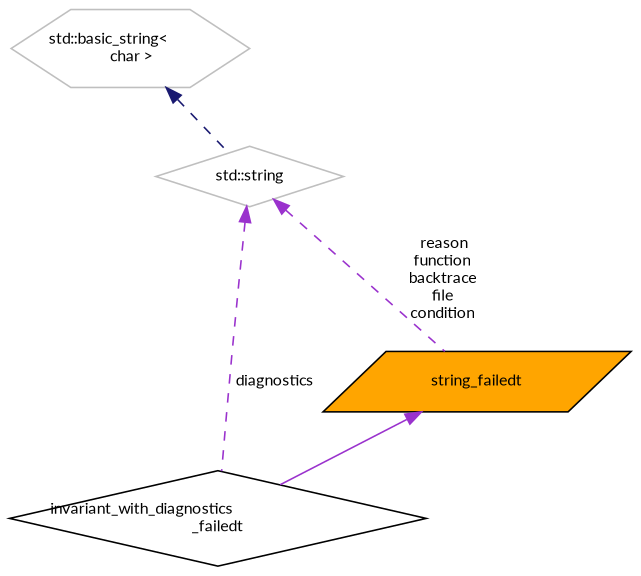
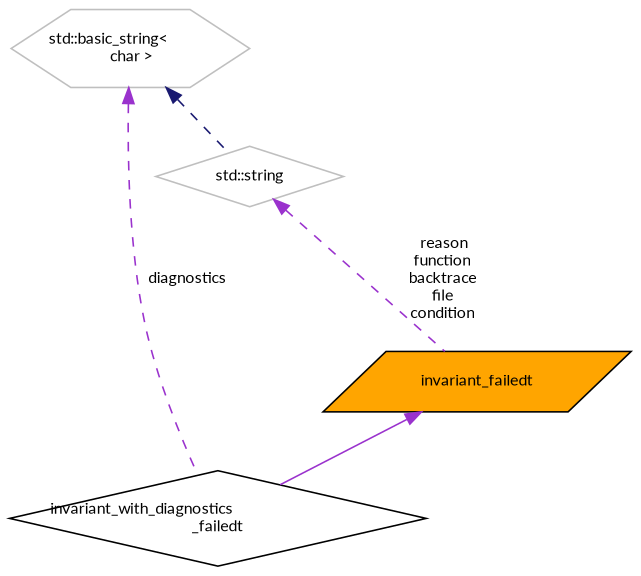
(233, 347) -> (139, 294)
(477, 382) -> (477, 382)
